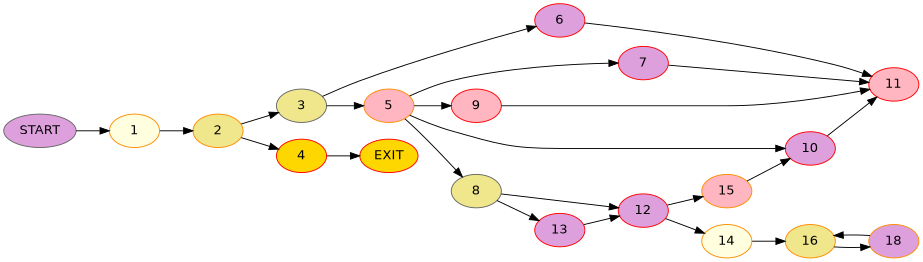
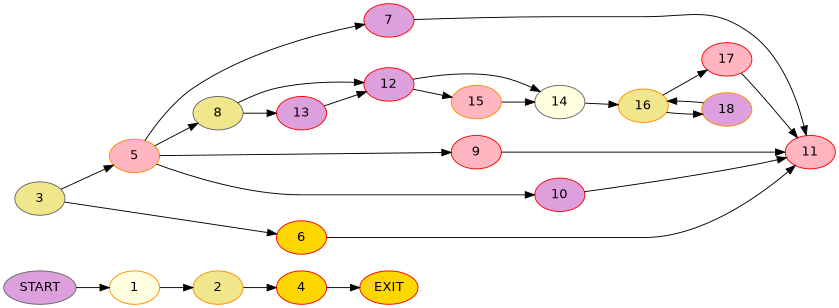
(560, 20) -> (302, 238)
none -> (727, 59)
(255, 120) -> none
(764, 172) -> (514, 102)
(727, 241) -> (560, 102)
